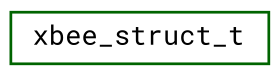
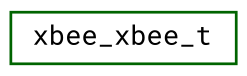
(140, 38) -> (124, 38)
